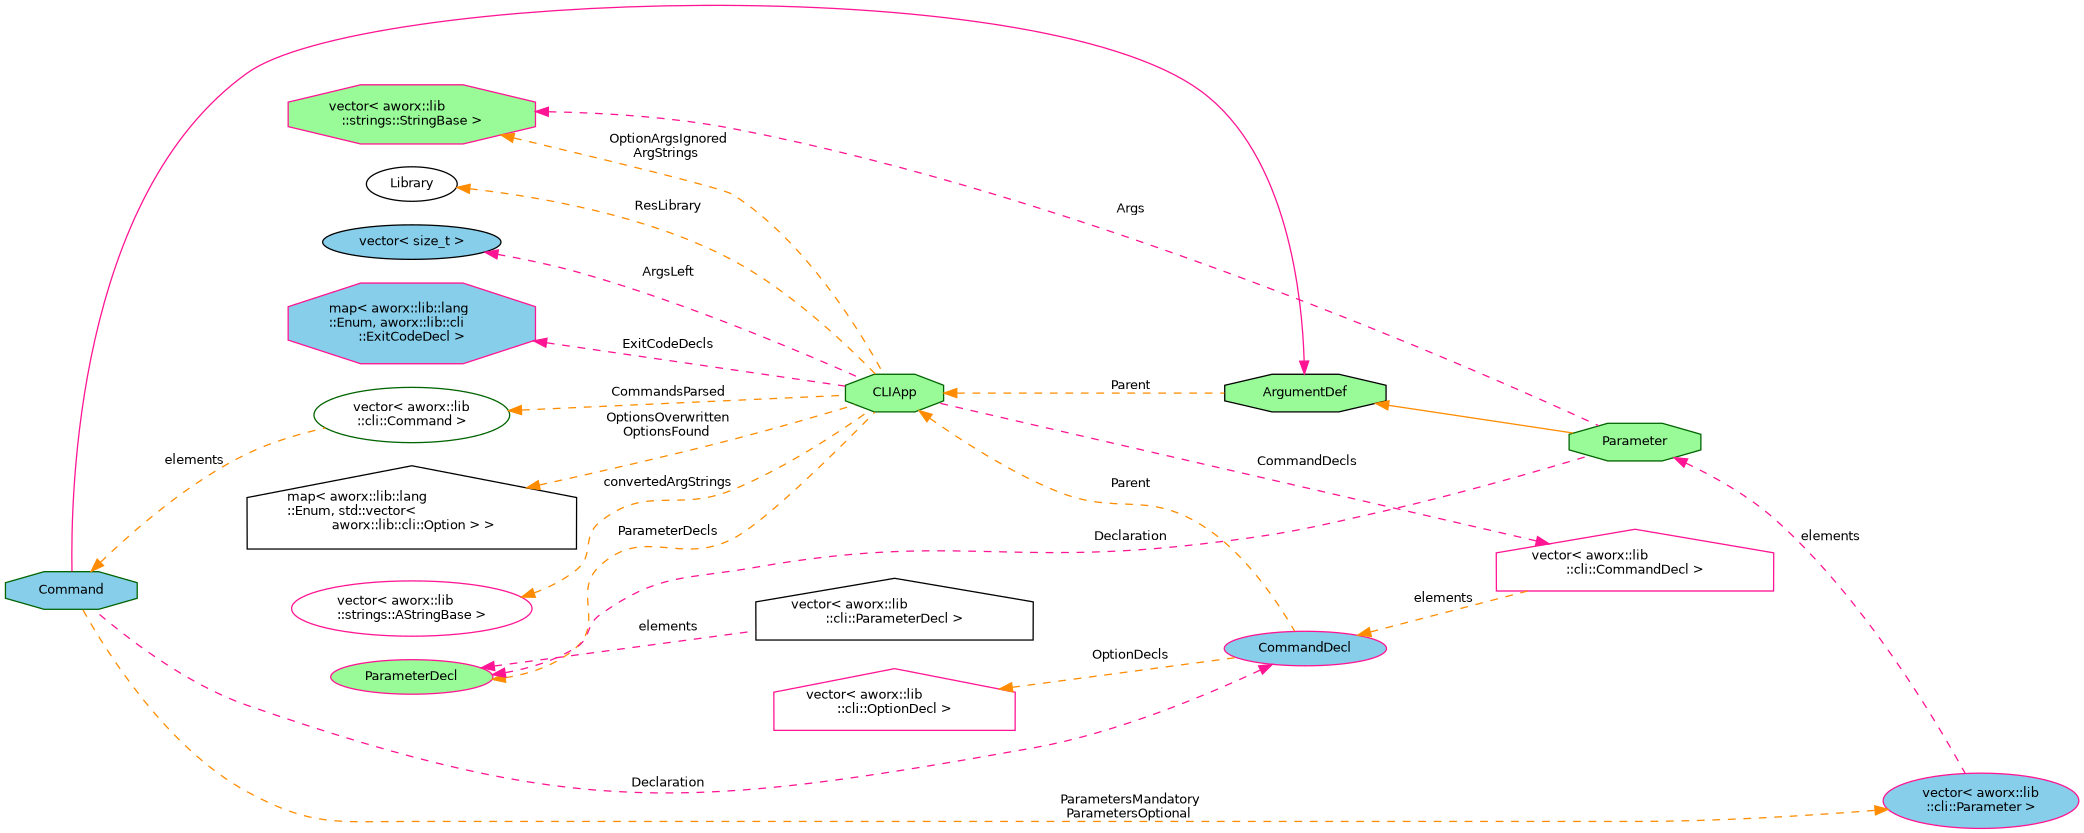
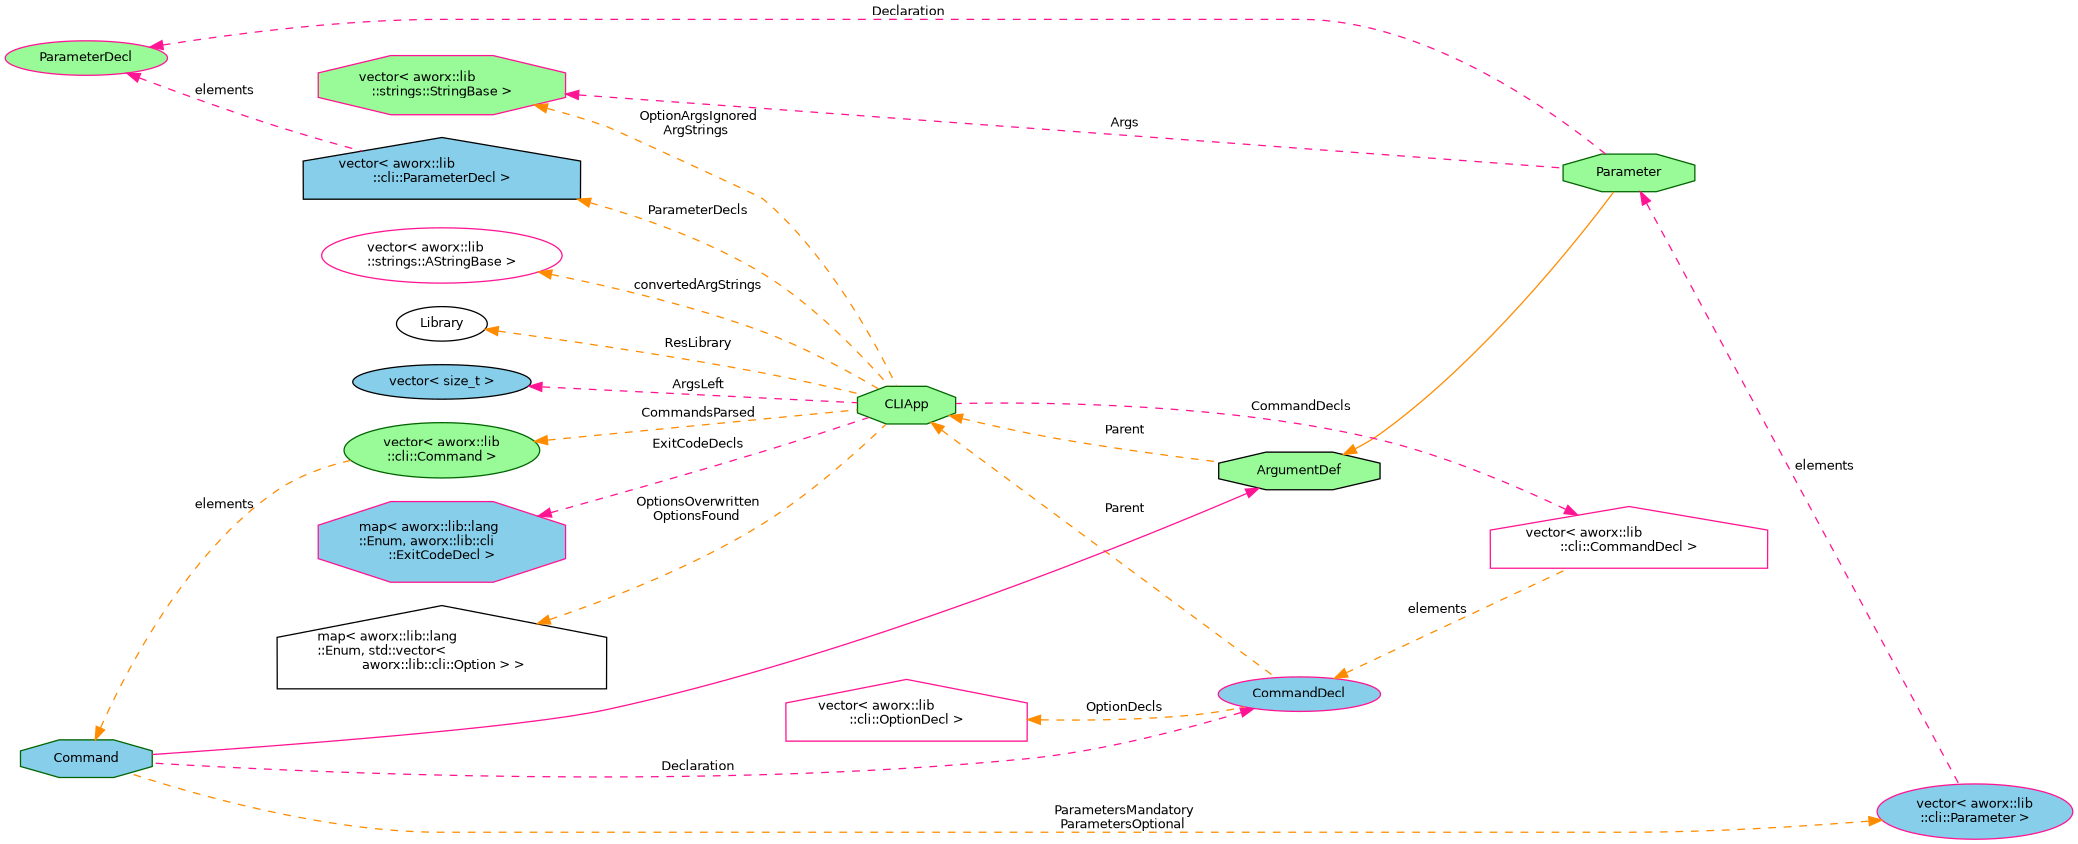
(412, 415) -> (442, 450)
(676, 548) -> (755, 269)
(895, 612) -> (442, 172)
